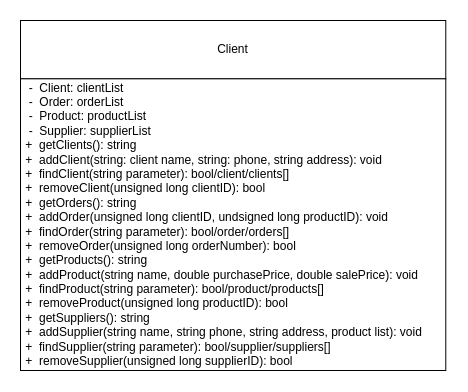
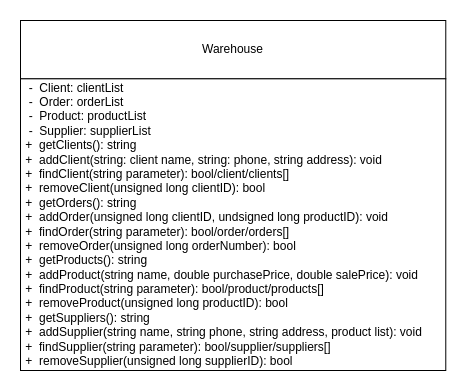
(233, 50) -> (233, 50)
